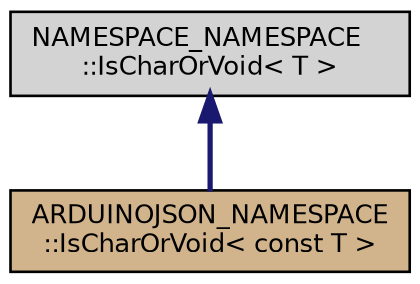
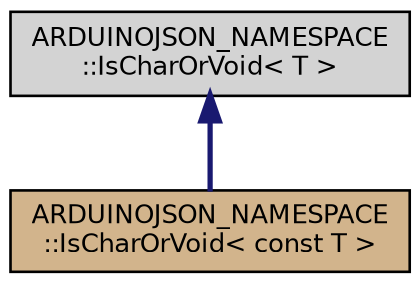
(210, 54) -> (210, 54)
